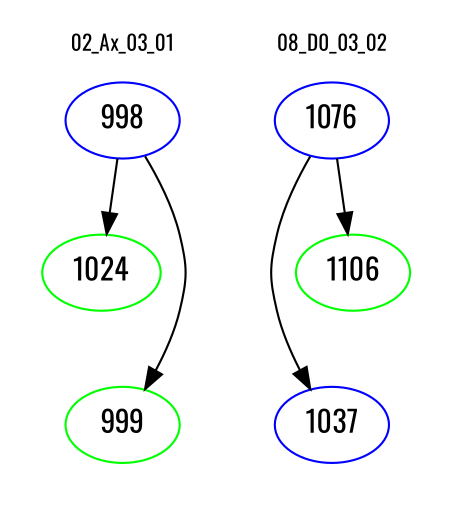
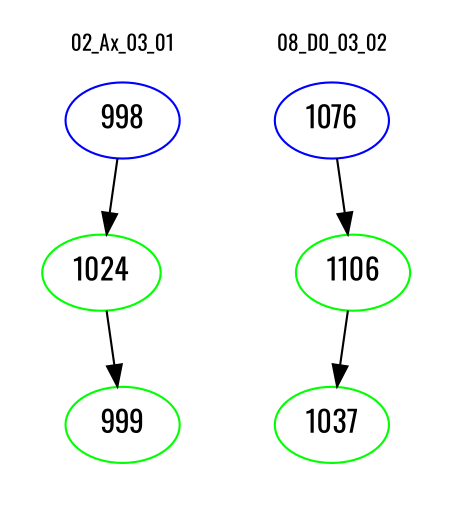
(185, 262) -> (110, 338)
(272, 262) -> (344, 338)
(332, 425) -> (332, 425)
